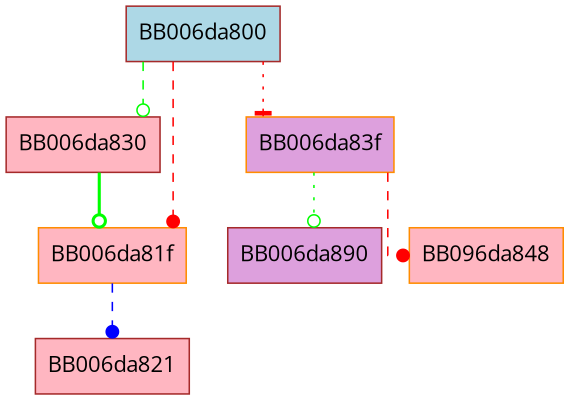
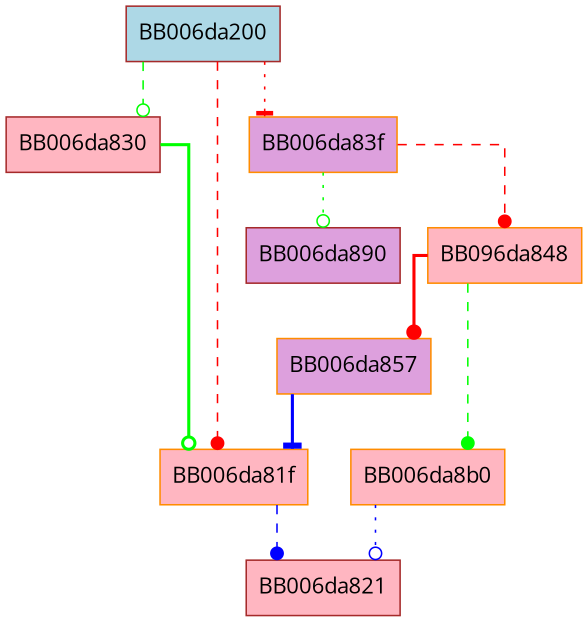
(203, 34) -> (203, 34)
none -> (354, 366)
none -> (428, 477)
